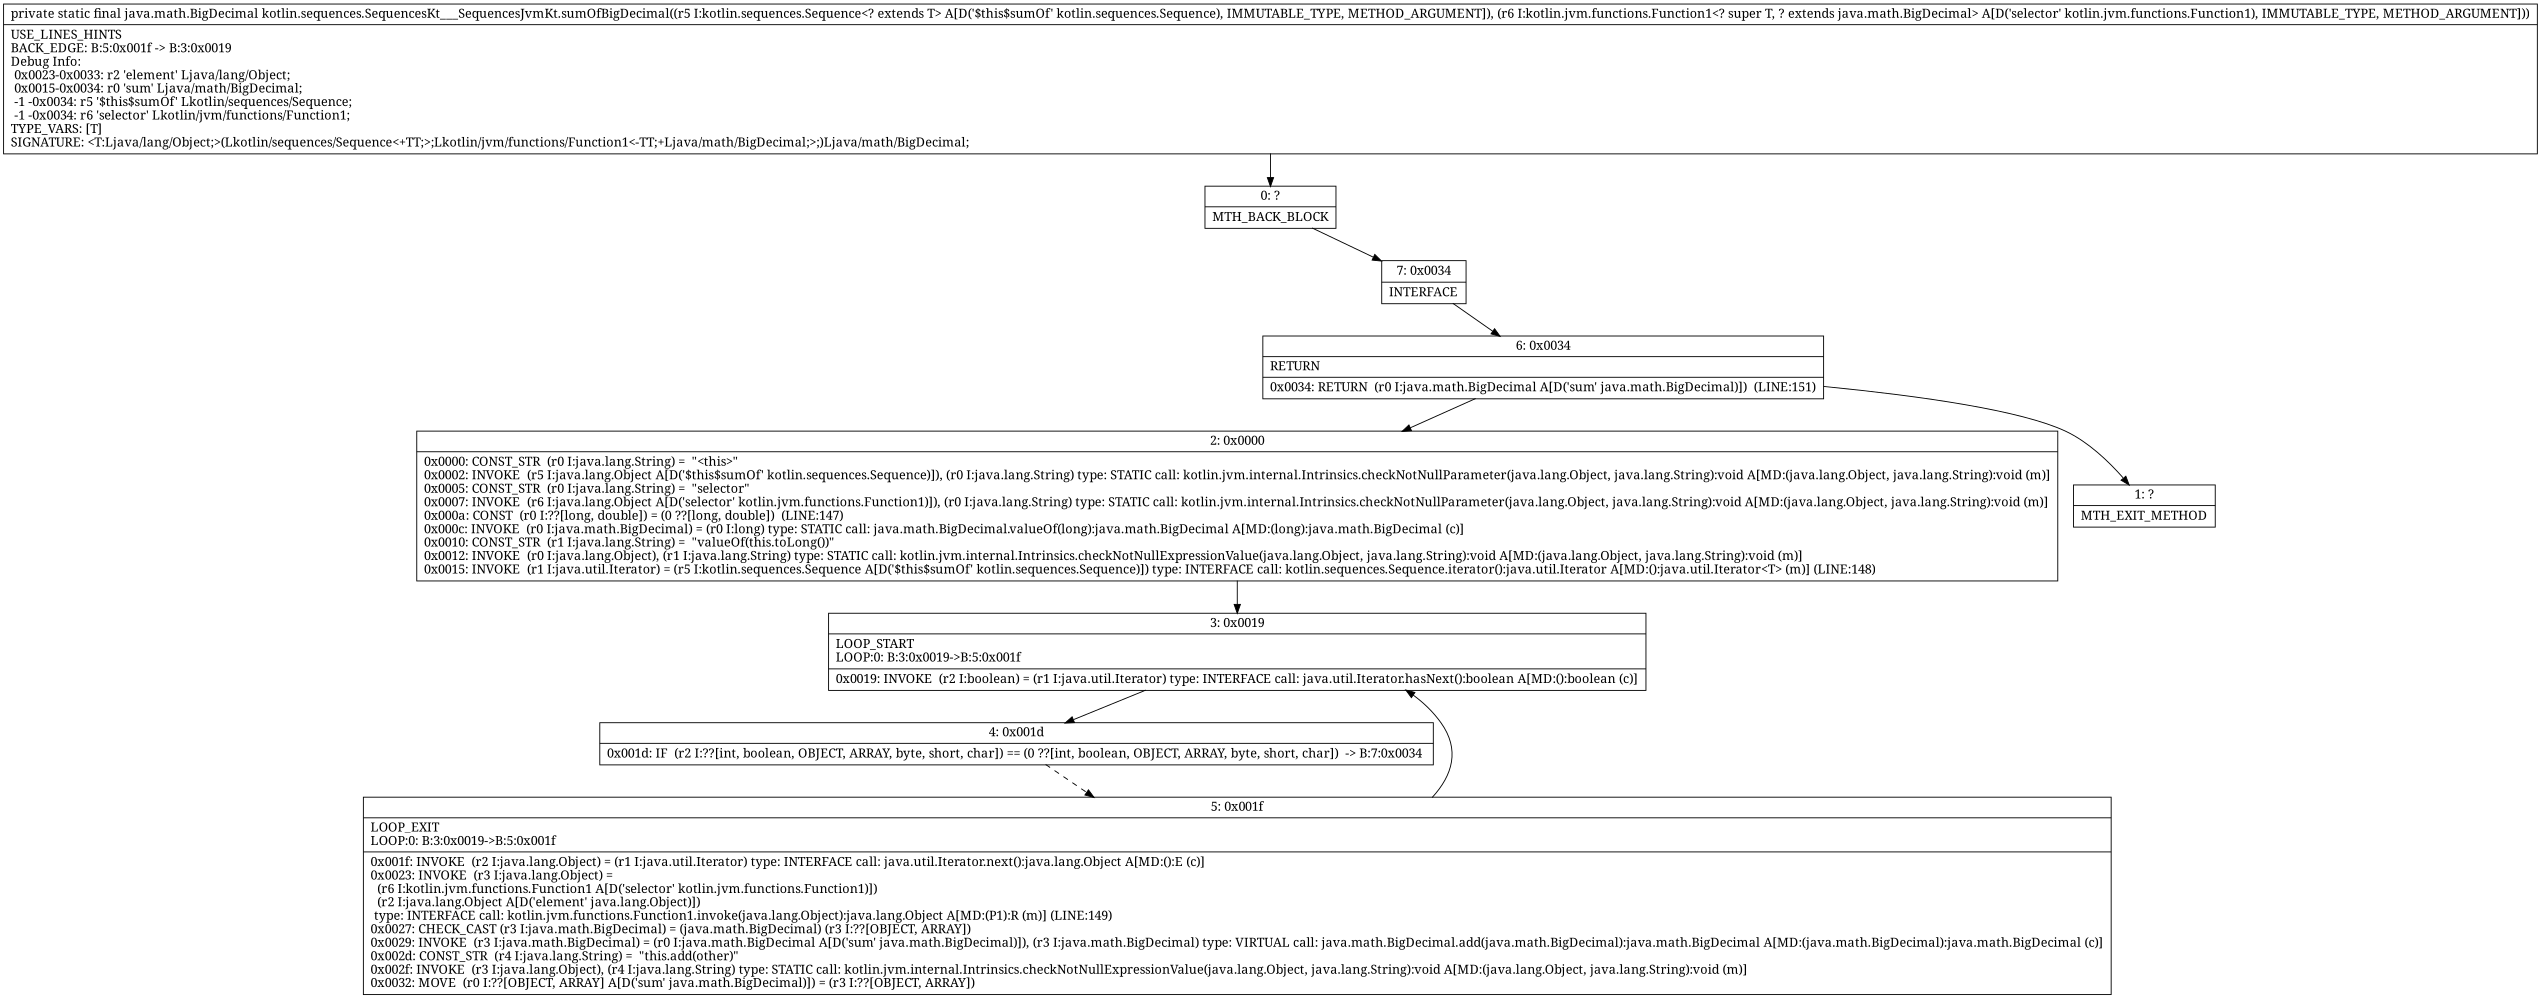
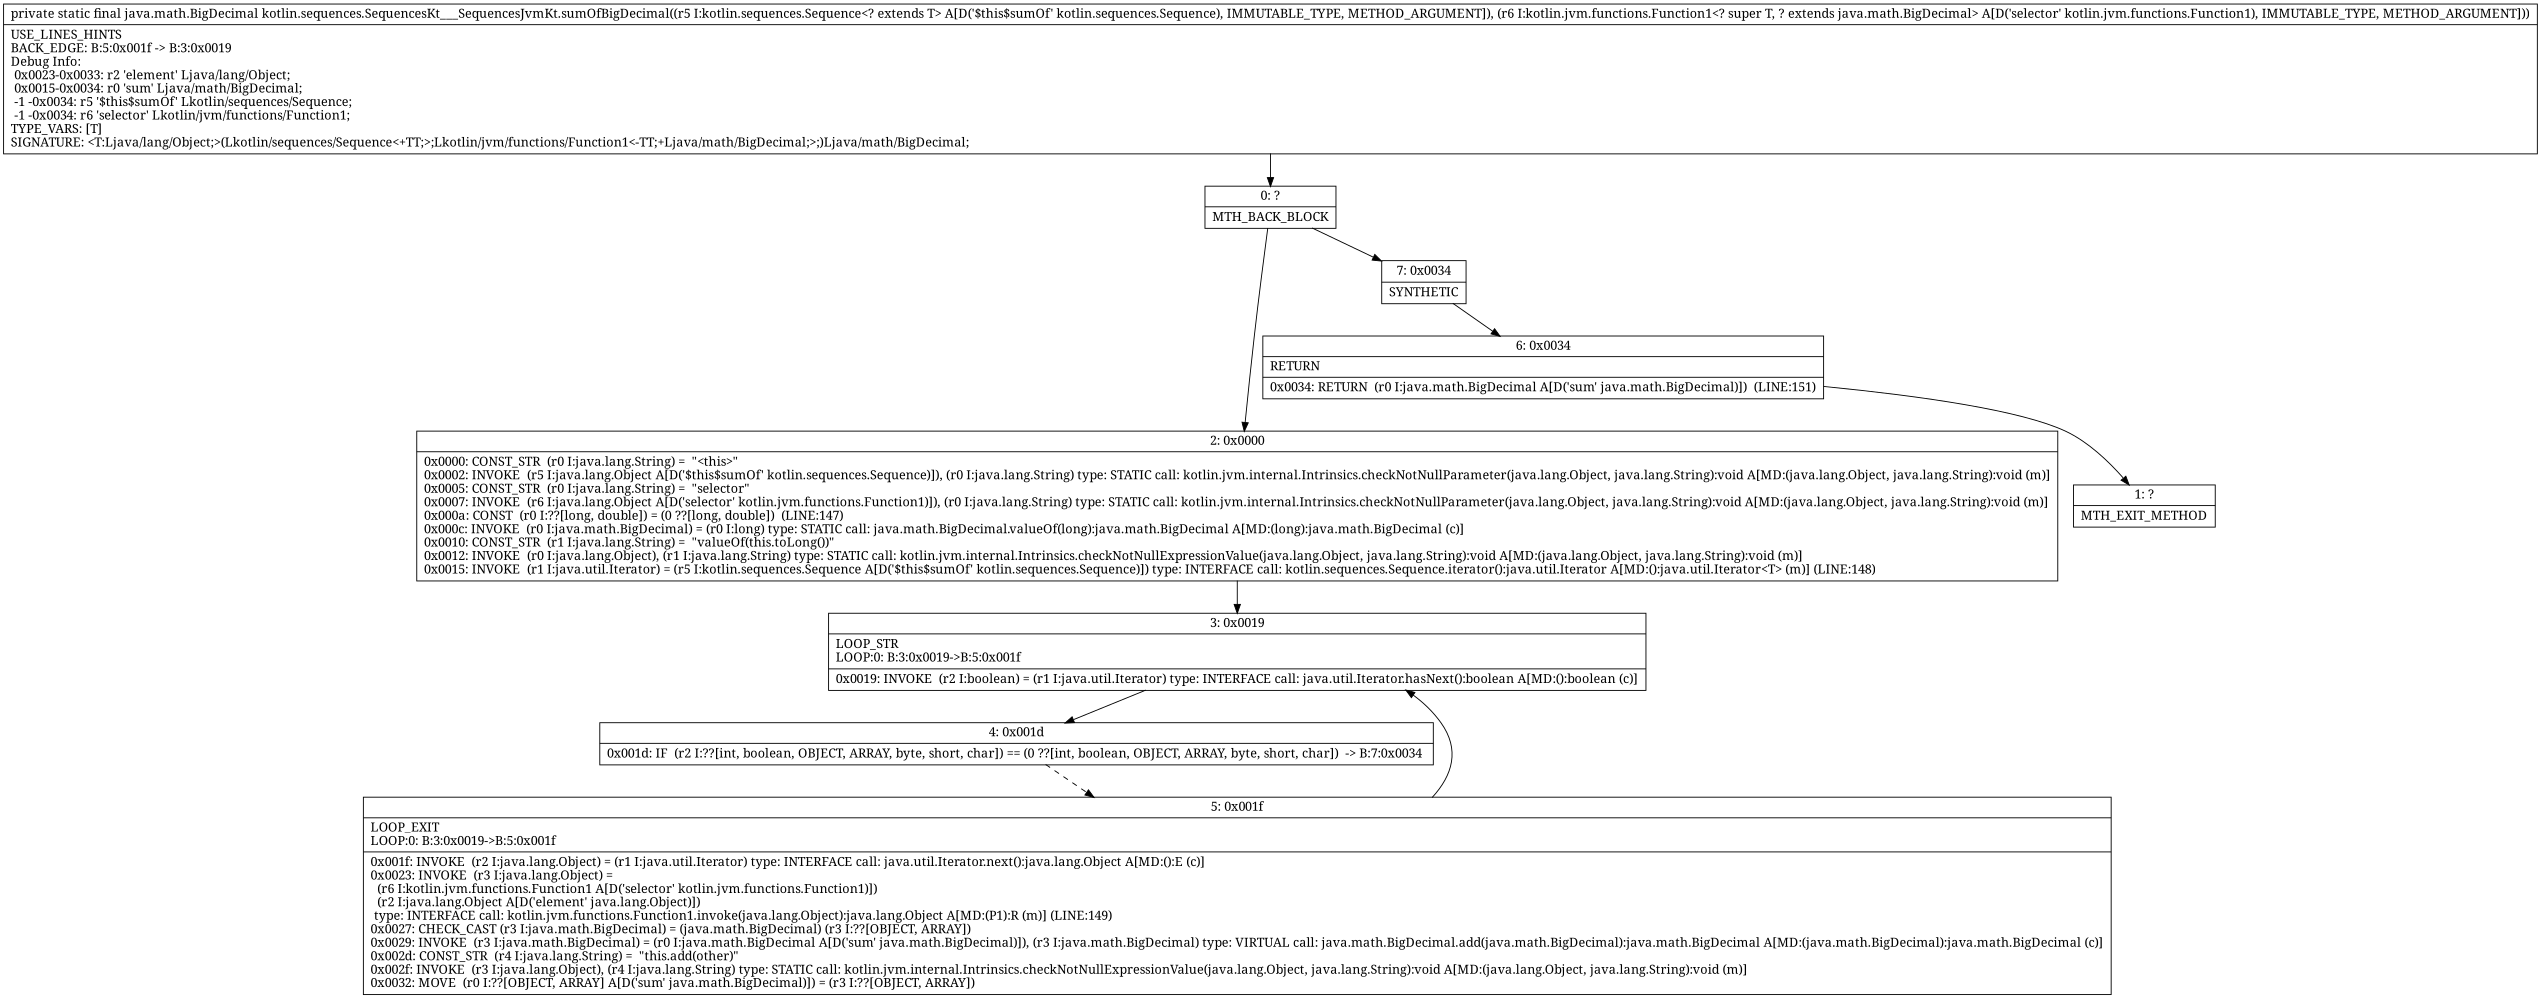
(1423, 292) -> (1424, 292)
(1443, 413) -> (1256, 325)
(875, 644) -> (867, 644)
